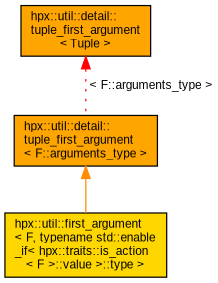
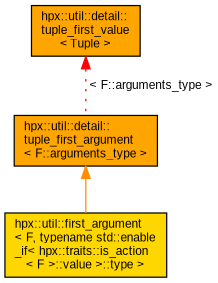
(86, 31) -> (86, 31)
